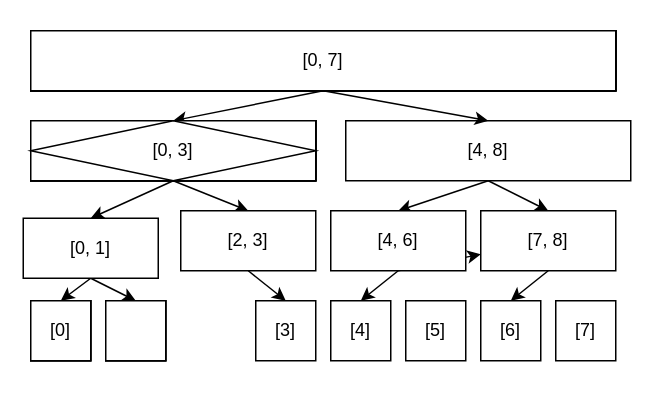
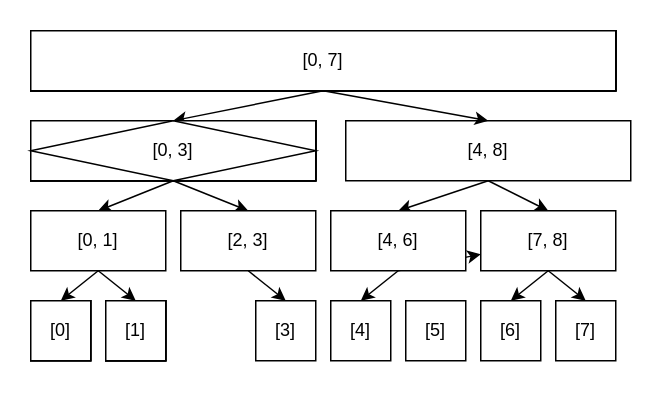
(91, 248) -> (98, 241)
none -> (564, 283)
none -> (136, 331)
